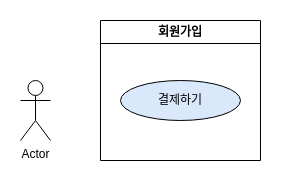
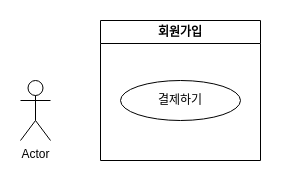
(181, 101) -> (181, 101)
